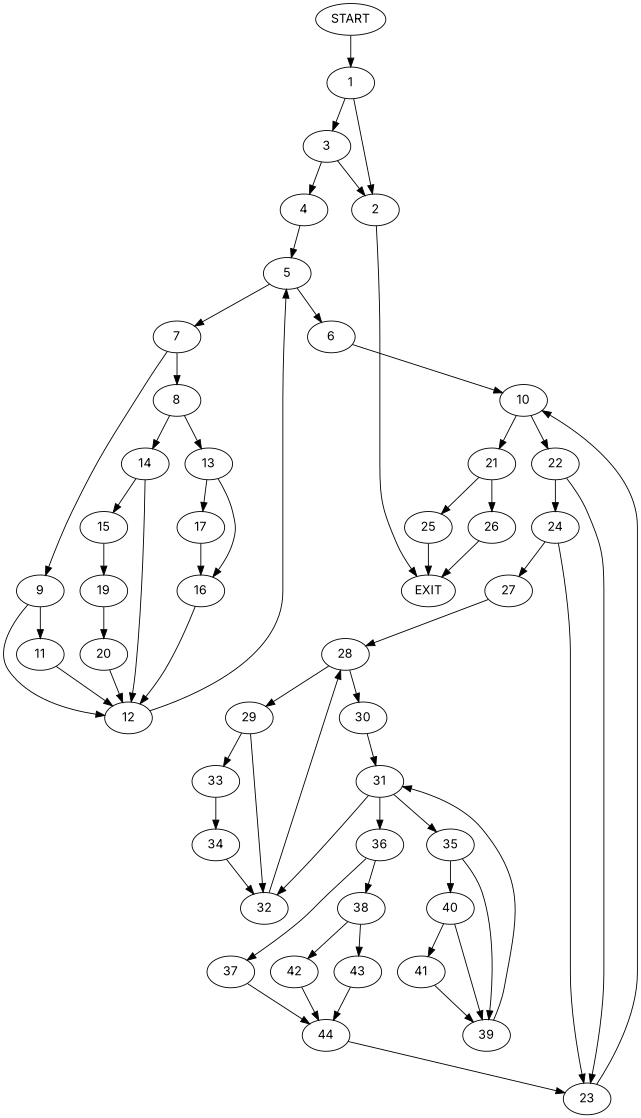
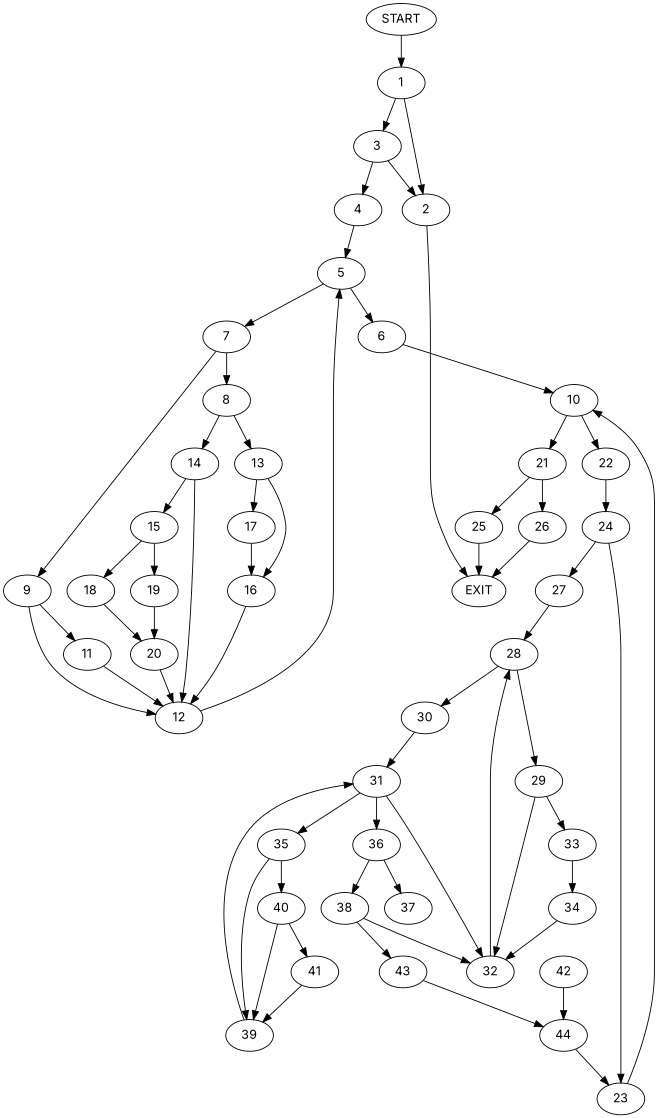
none -> (91, 591)
(604, 772) -> none
(331, 937) -> (412, 940)
(275, 1001) -> none
